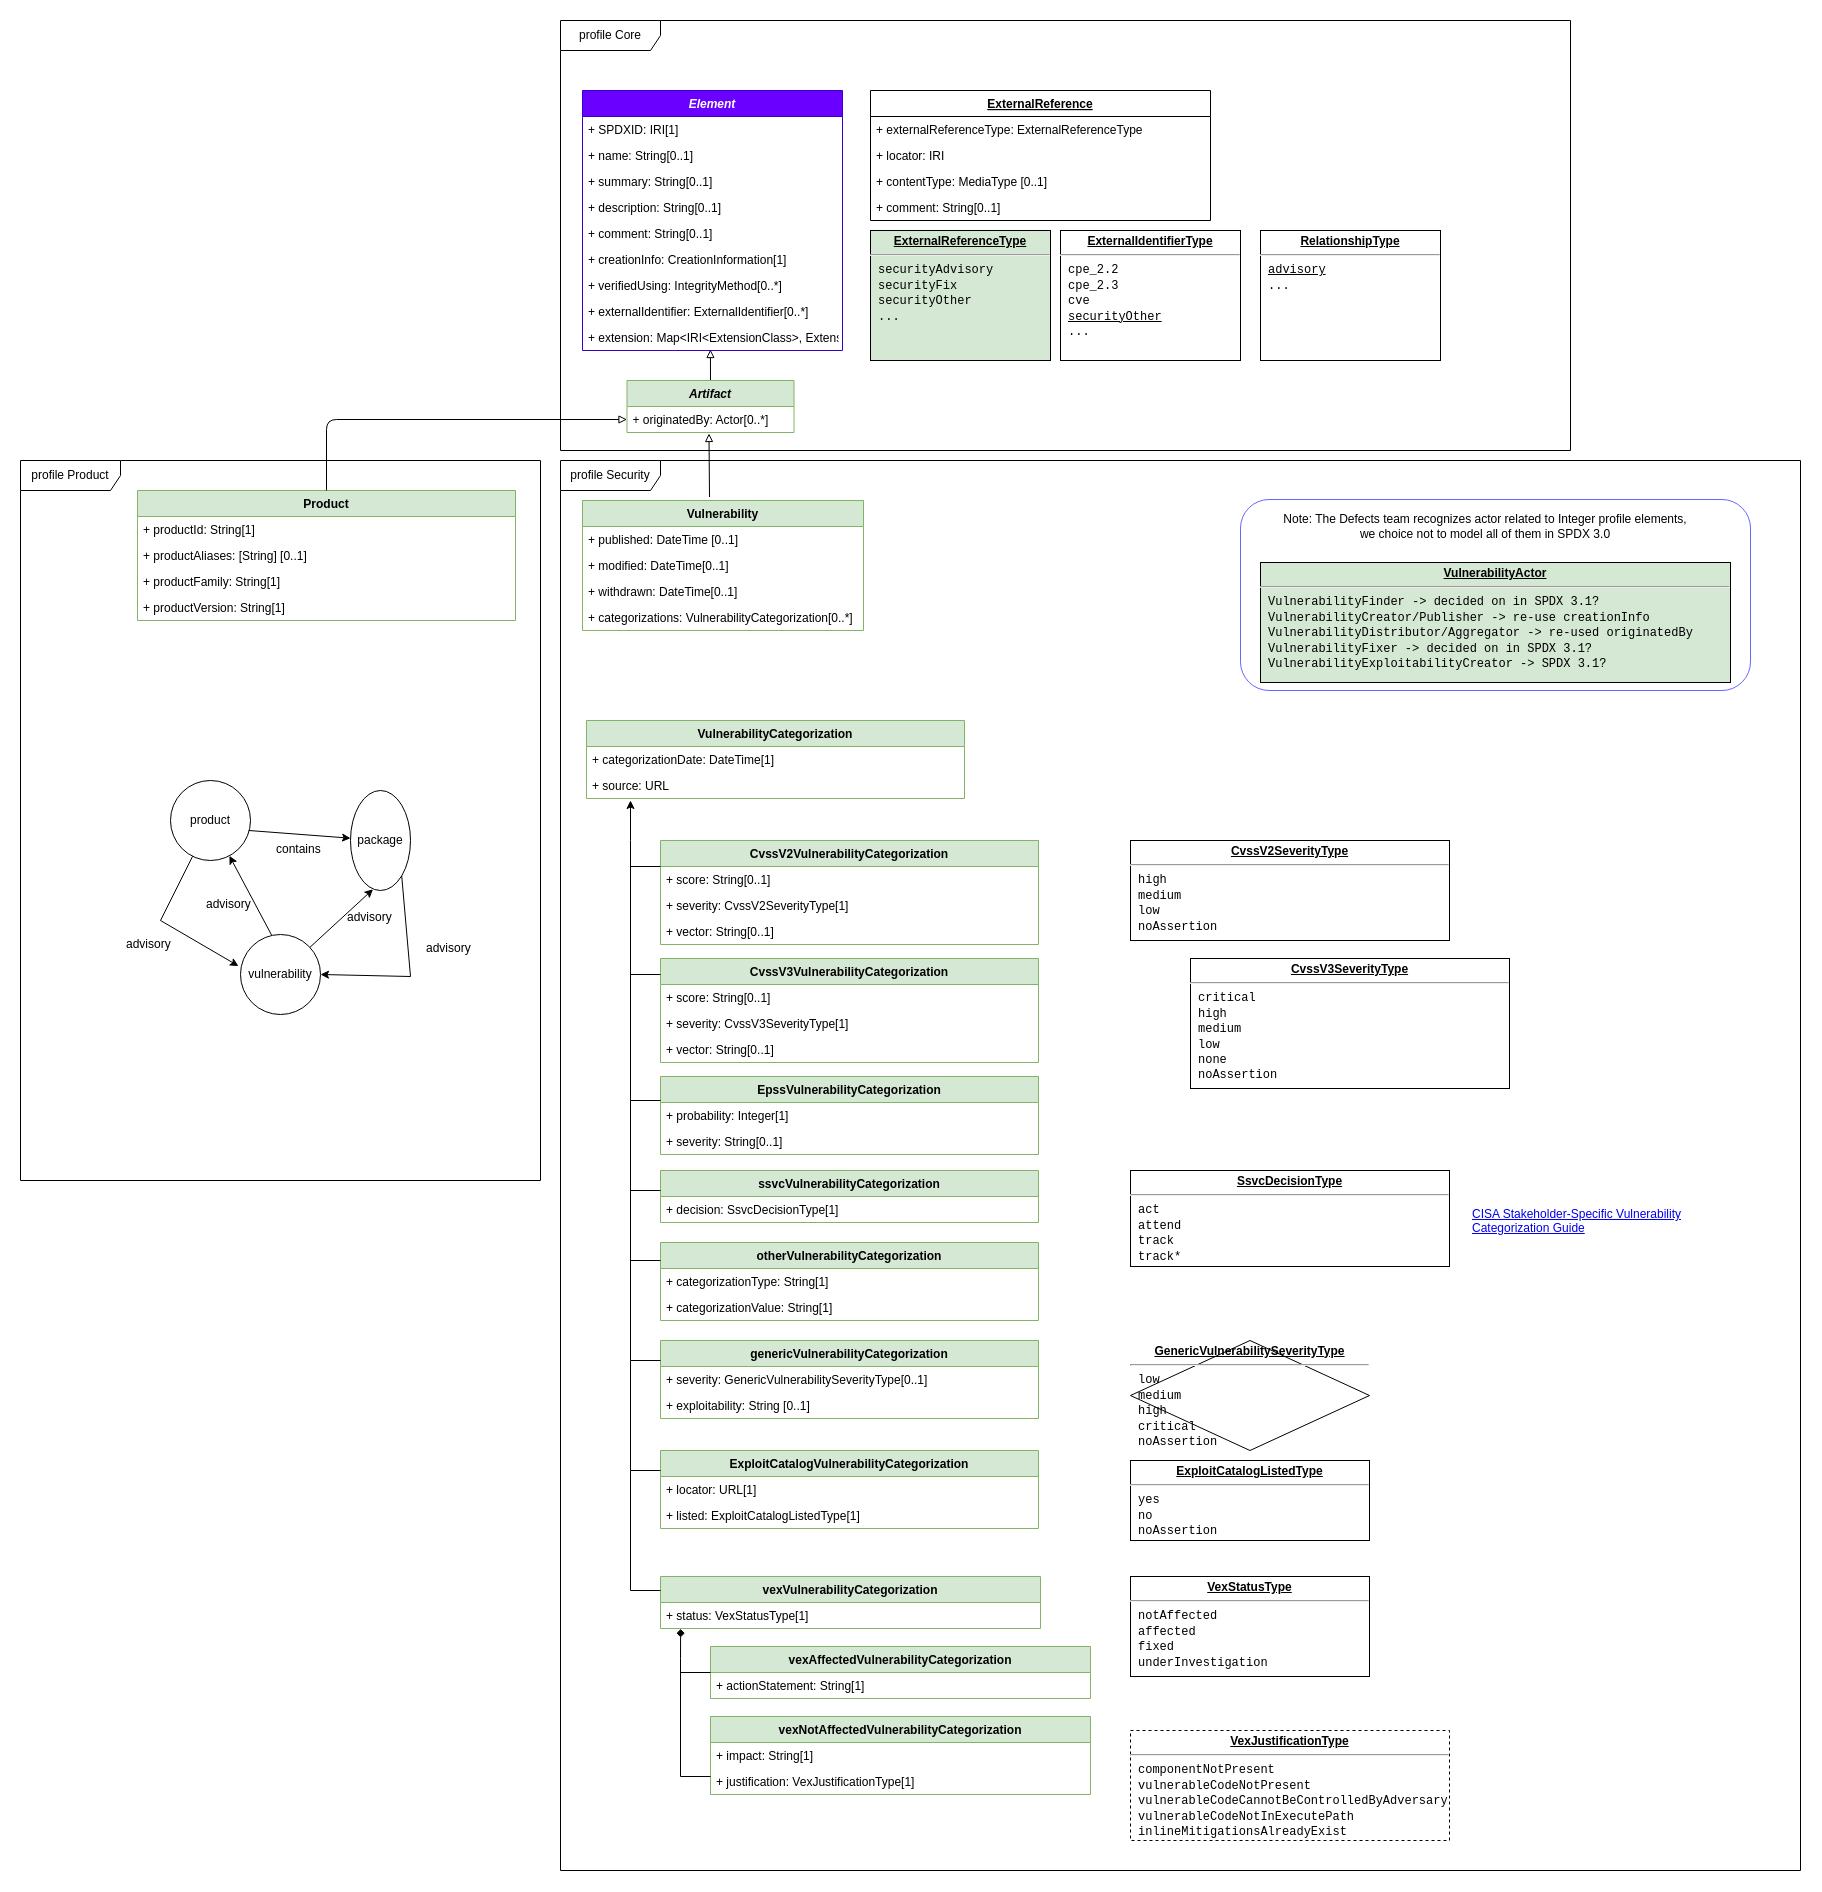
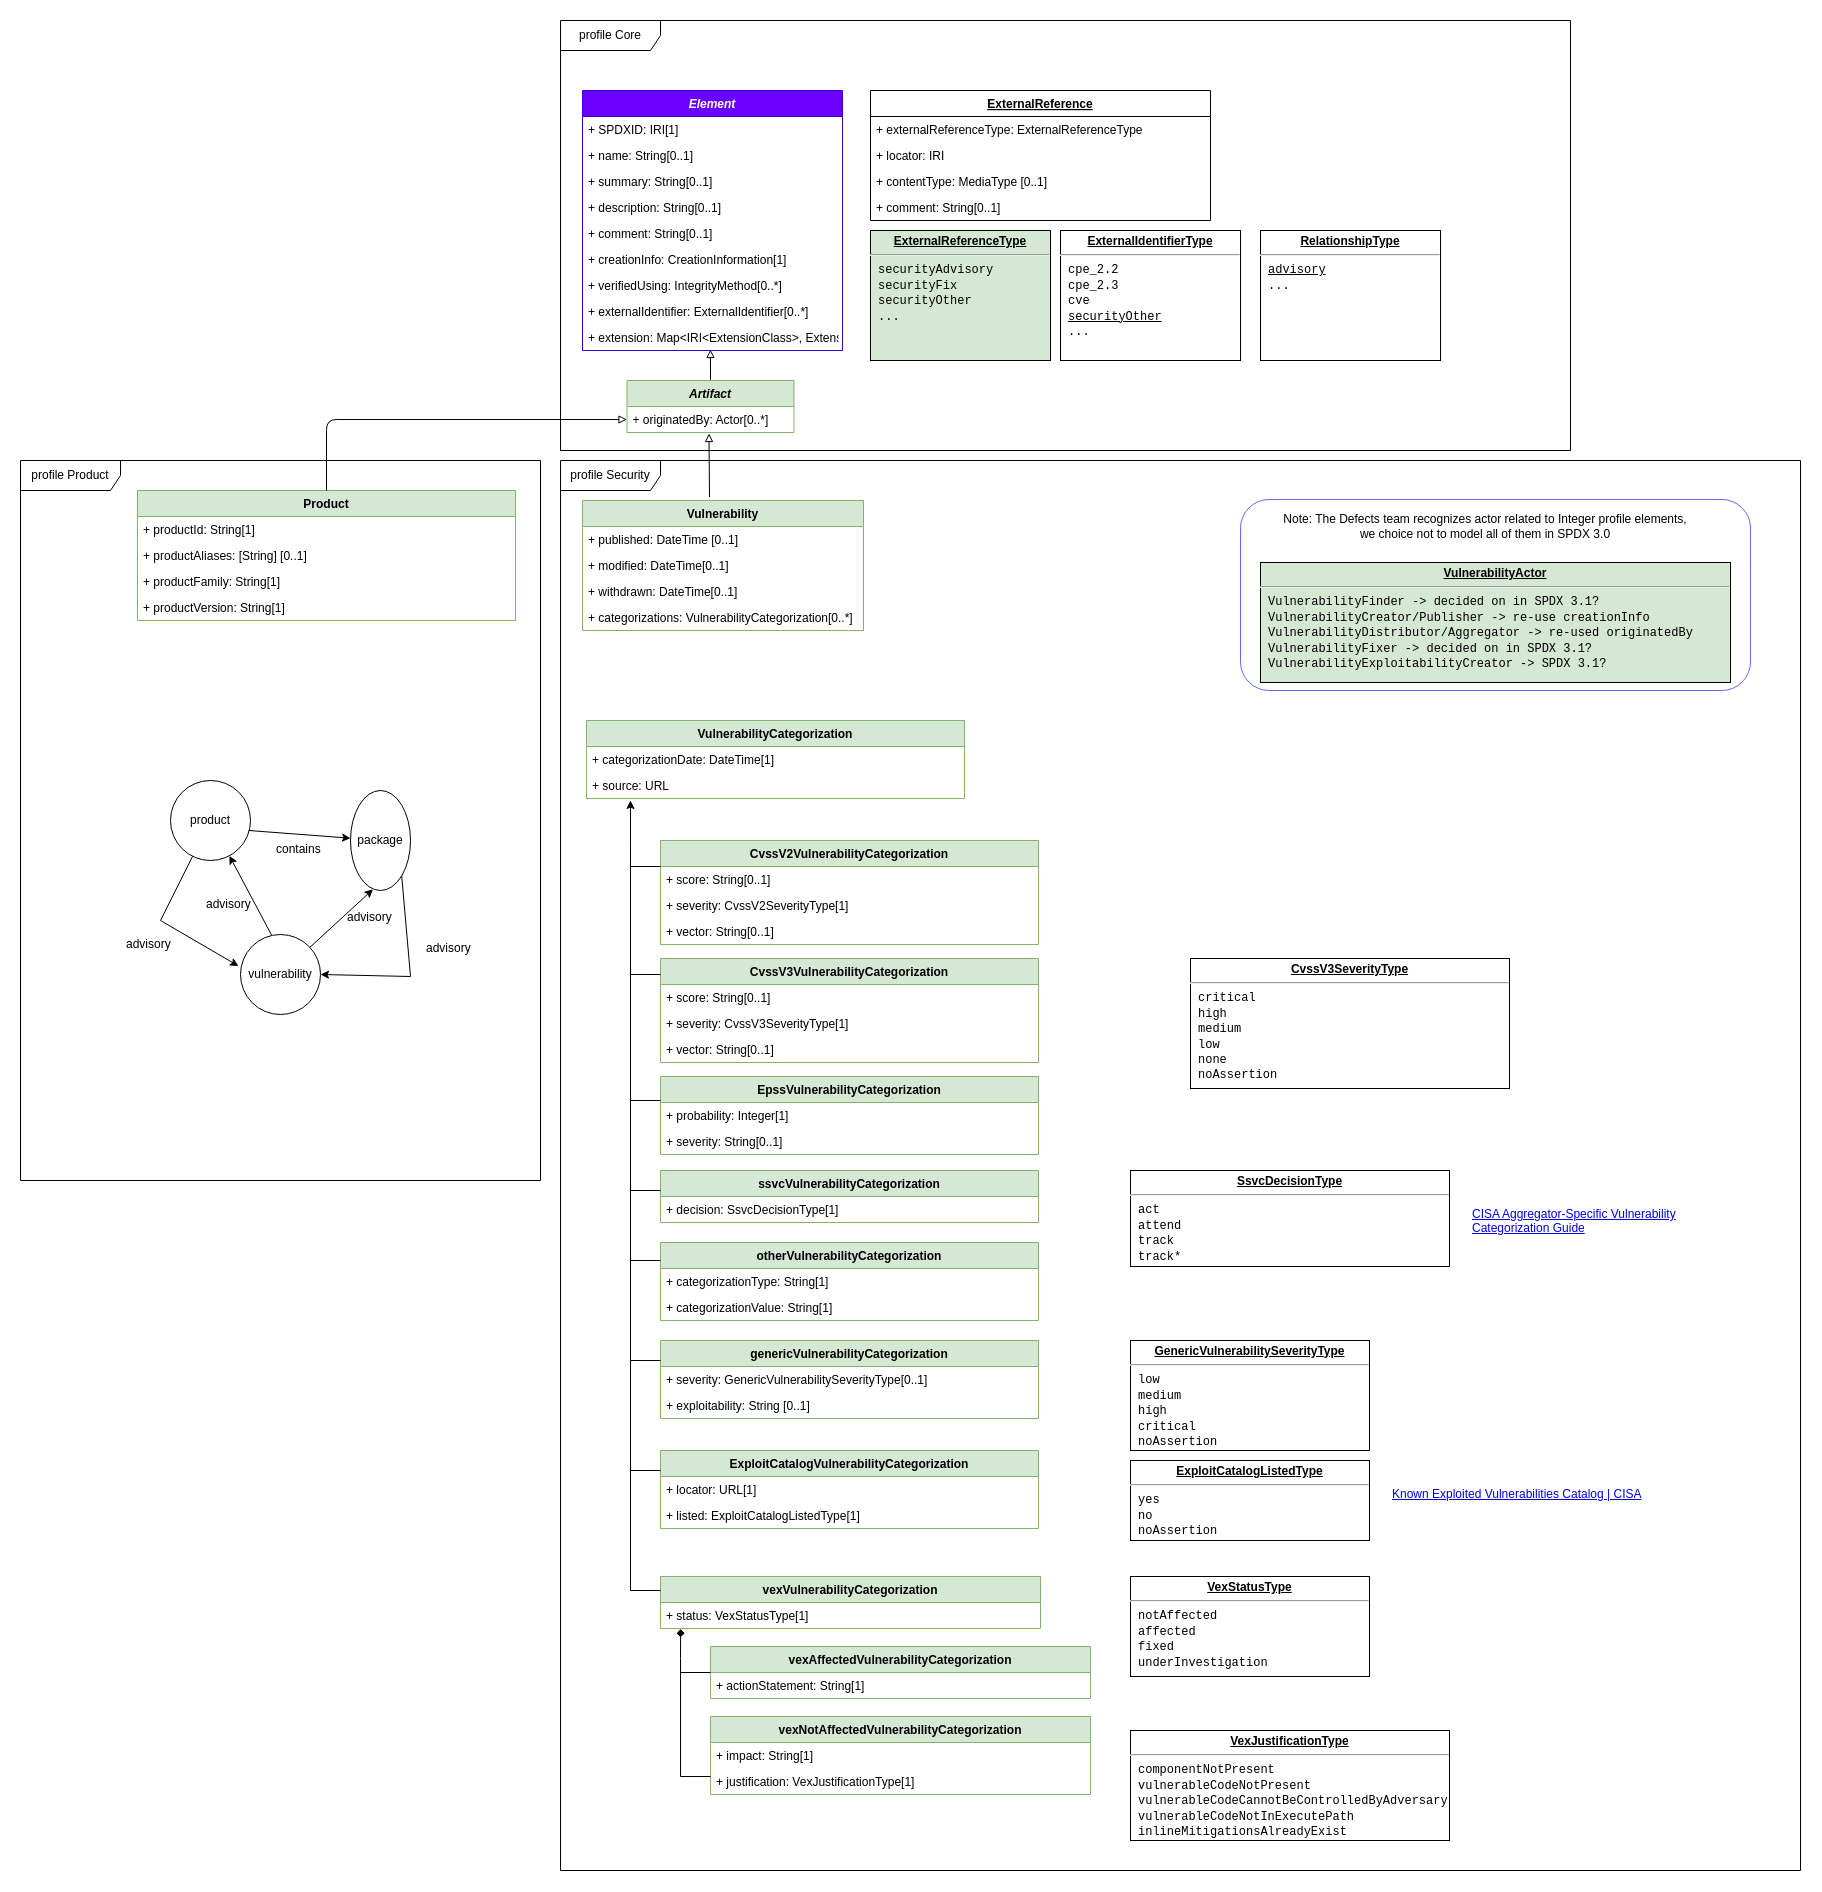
(1290, 891) -> none
(1612, 1222) -> (1612, 1222)
(1250, 1396) -> (1250, 1396)
none -> (1531, 1501)
(1290, 1786) -> (1290, 1786)
